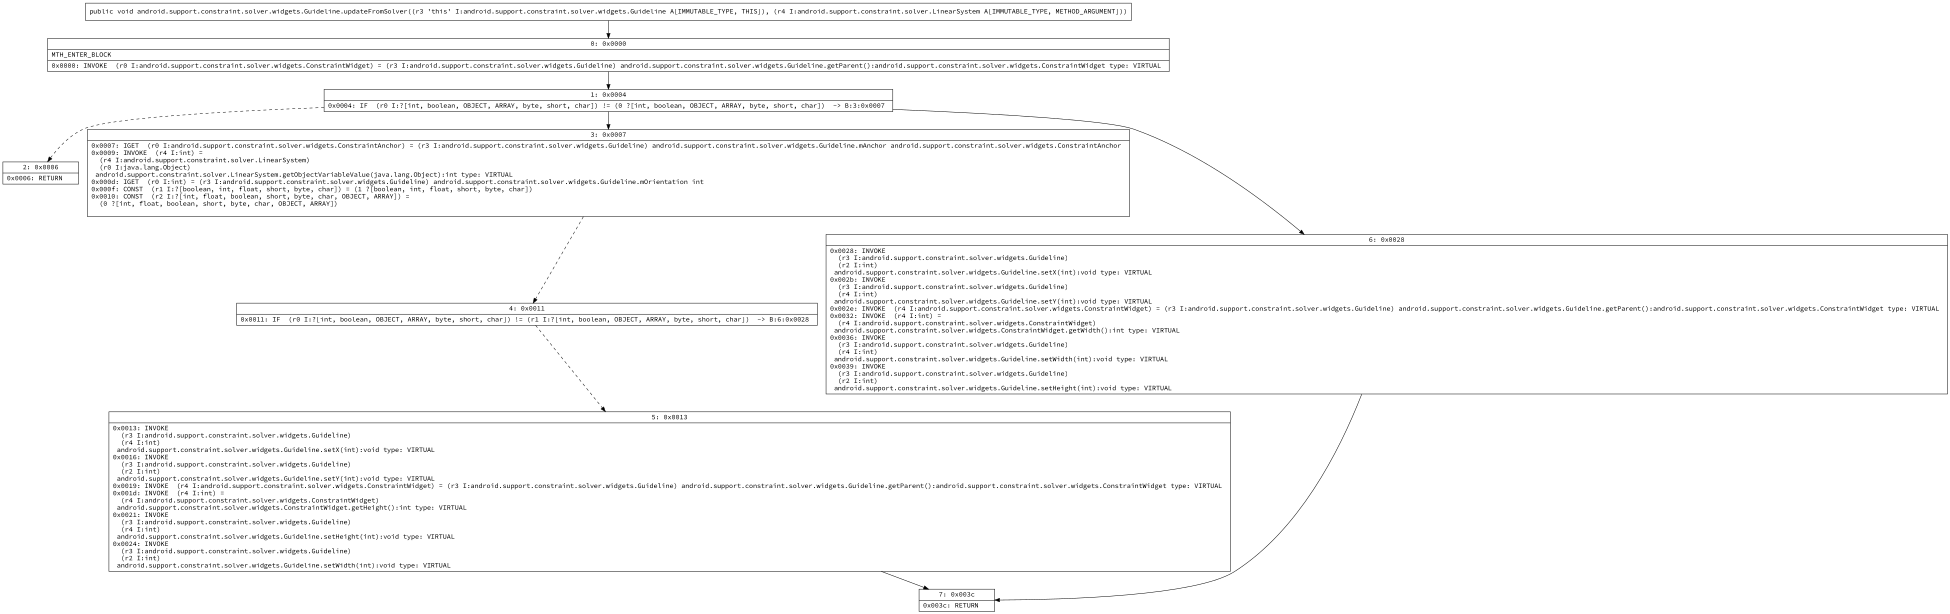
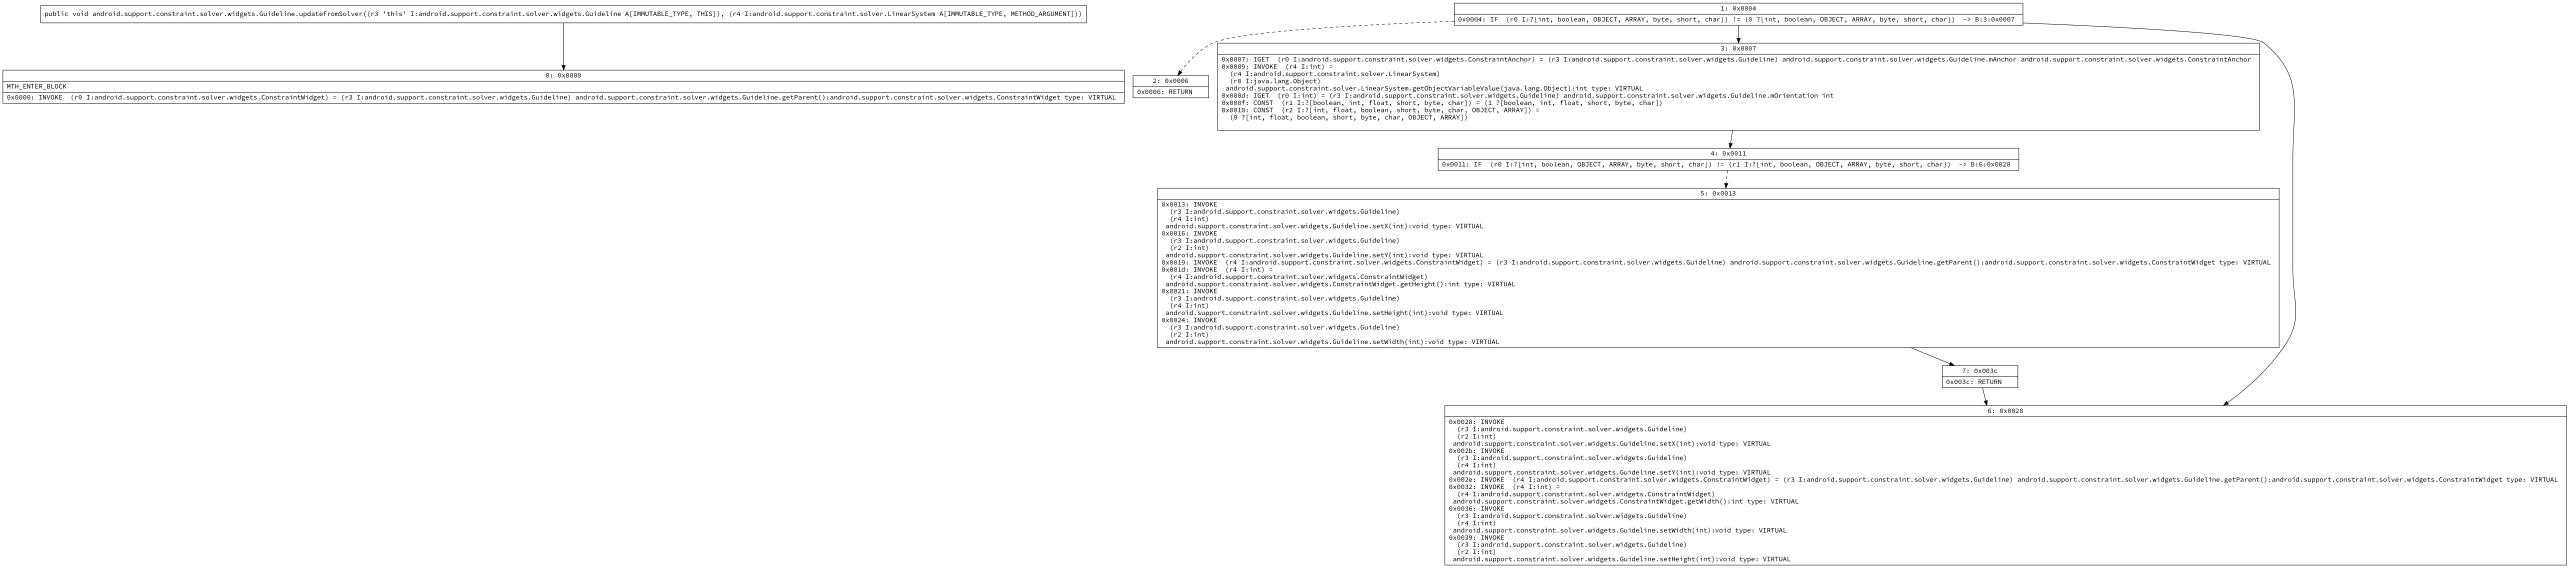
(608, 78) -> none
(559, 258) -> (1732, 137)
(1227, 575) -> (1984, 394)
